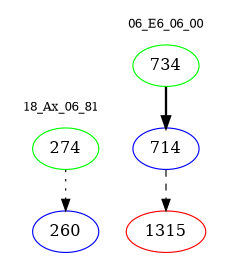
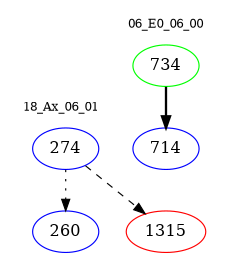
(166, 25) -> (166, 25)
(61, 108) -> (61, 108)
(66, 149) -> (66, 149)
(166, 185) -> (101, 178)
